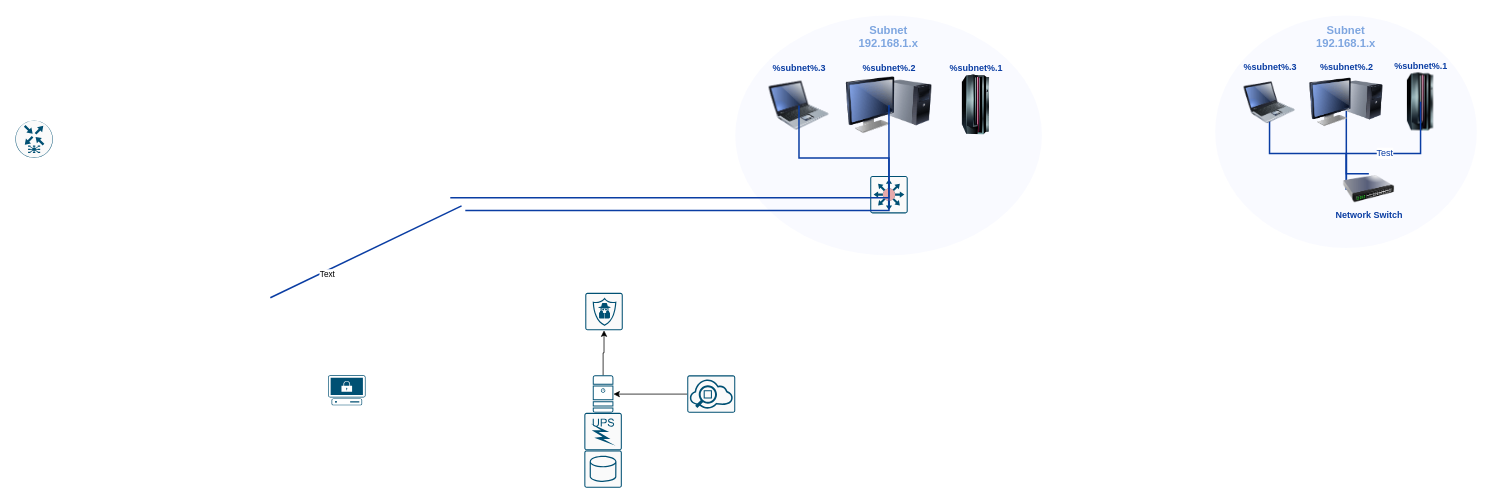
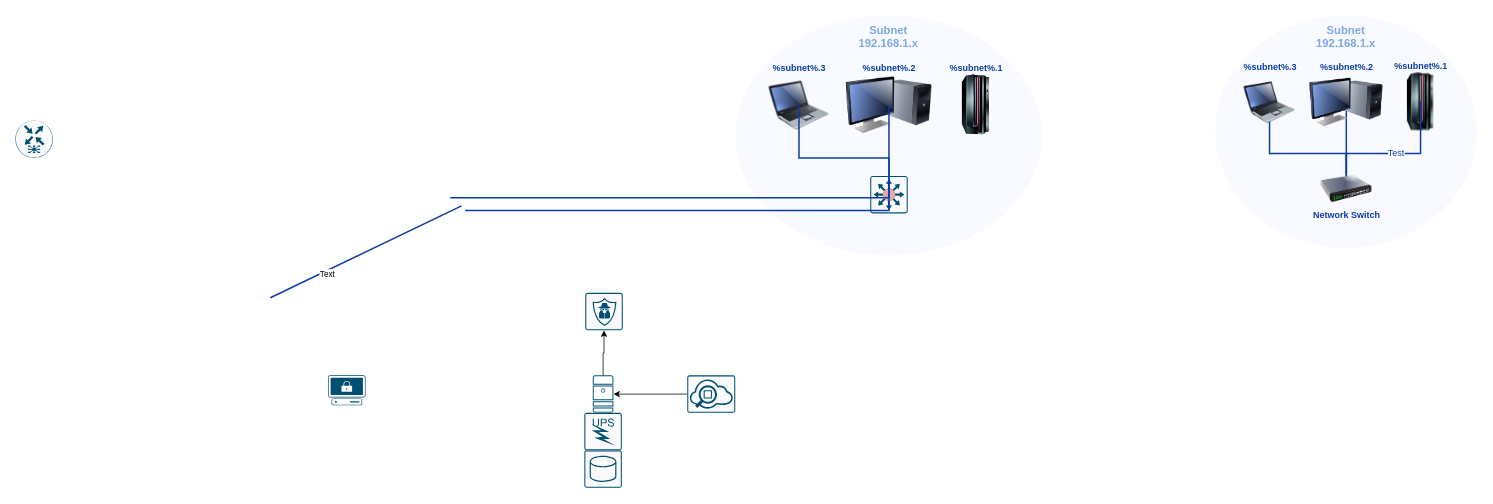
(1369, 189) -> (1347, 189)
